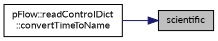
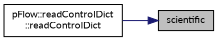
(63, 21) -> (63, 21)
